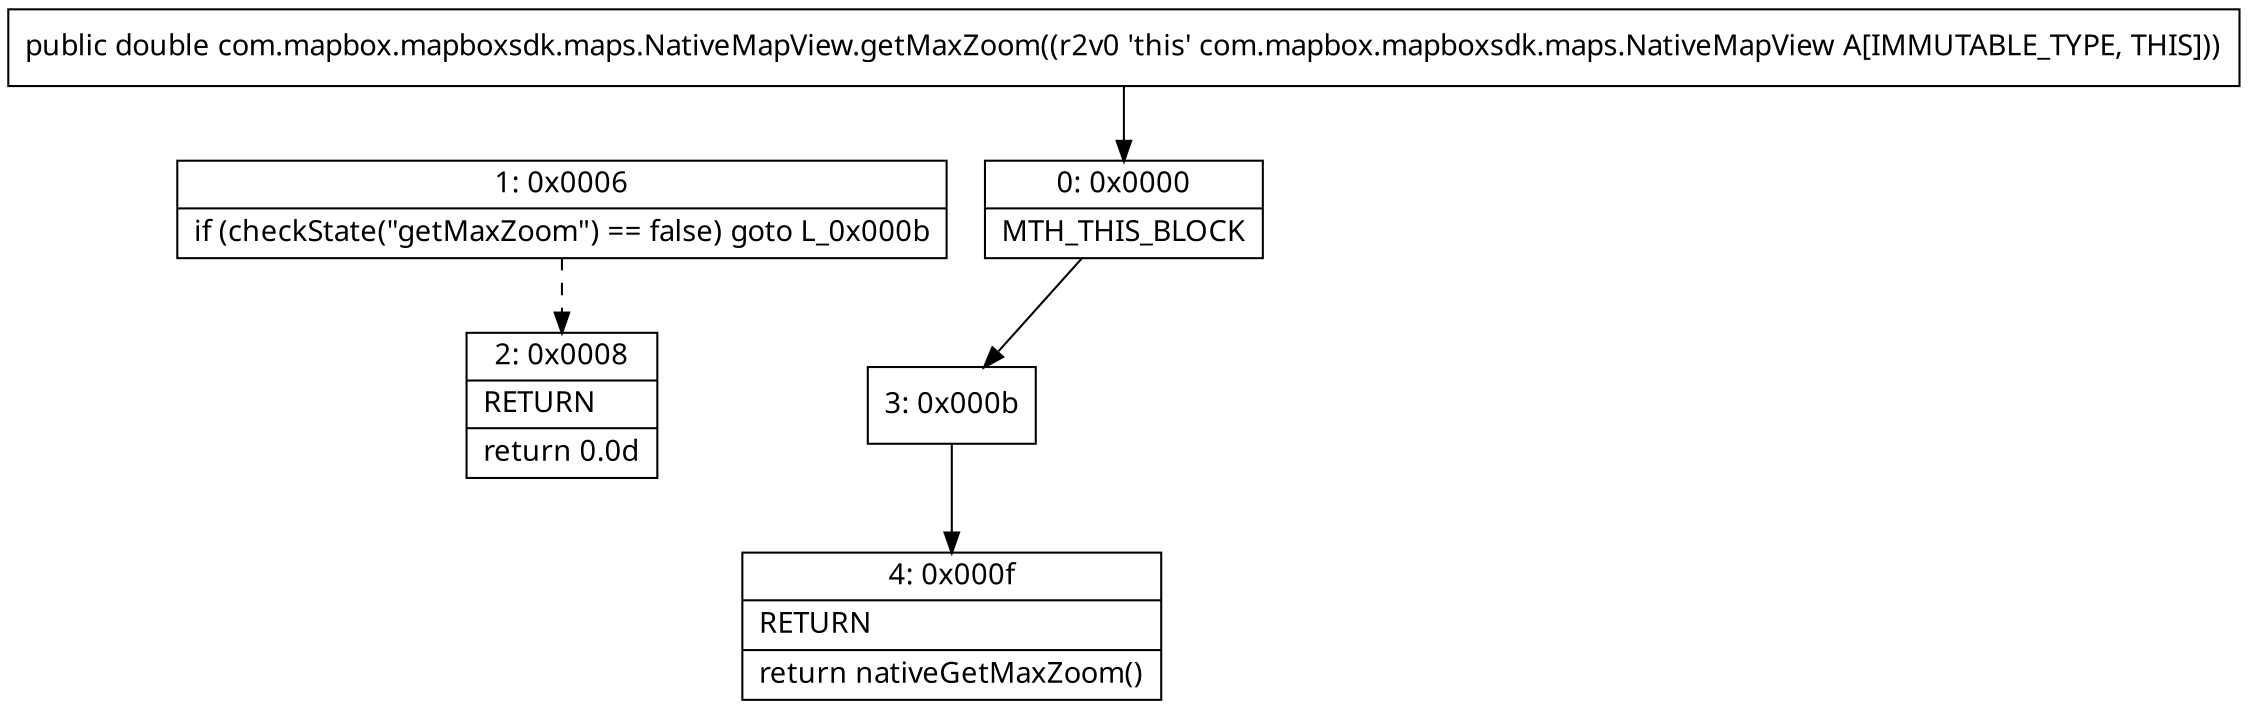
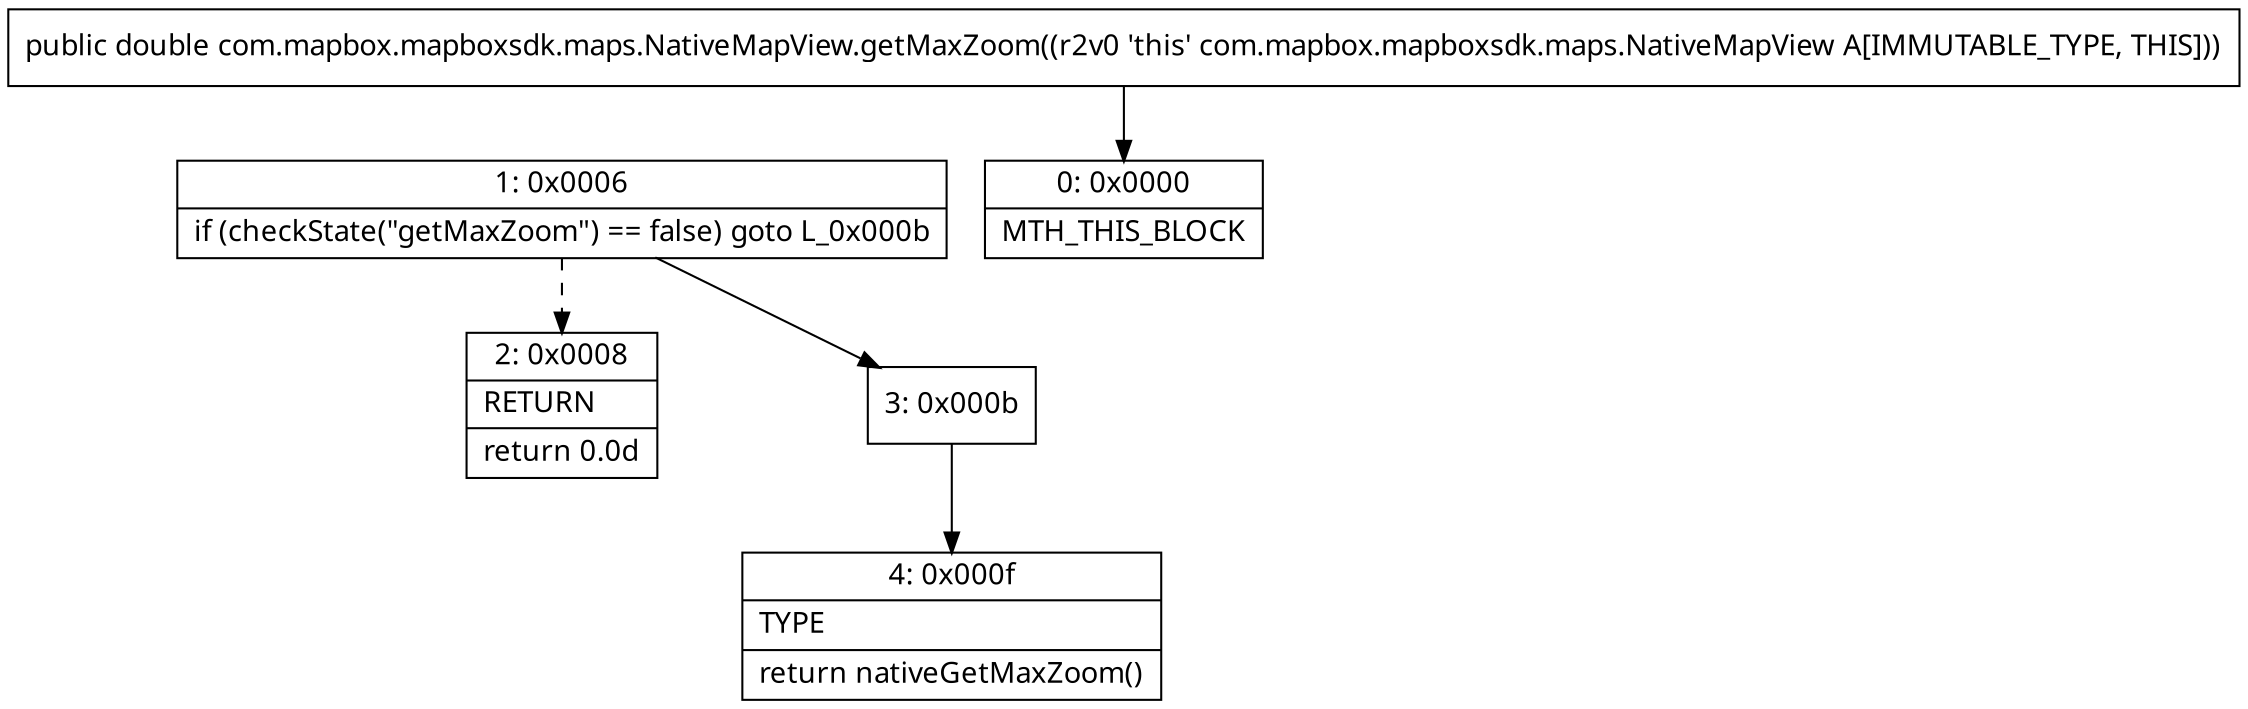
(1040, 305) -> (758, 308)
(816, 624) -> (792, 624)
